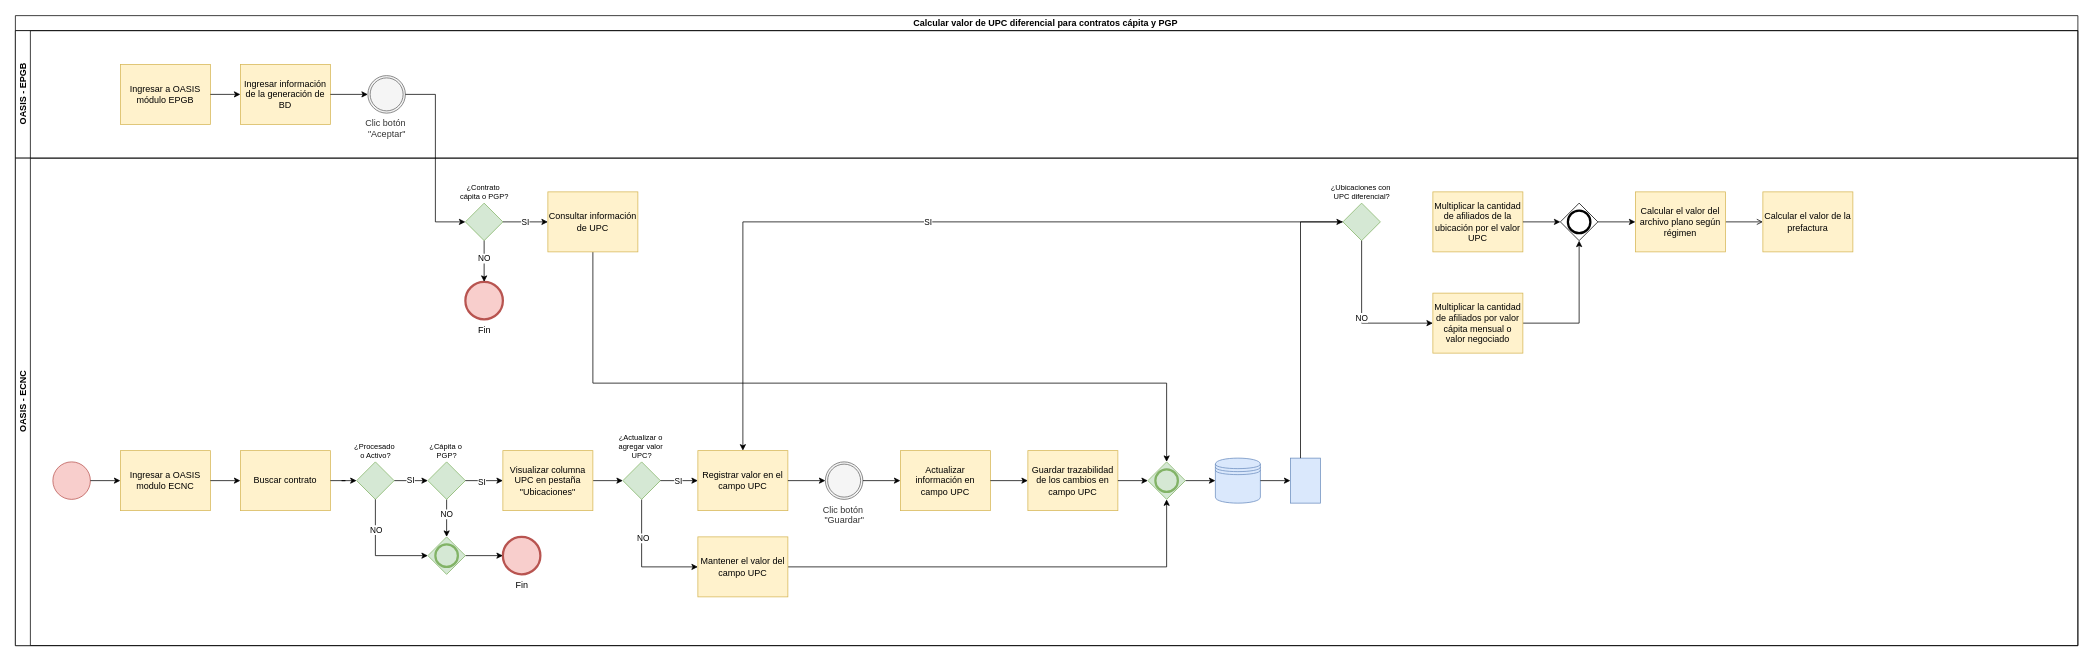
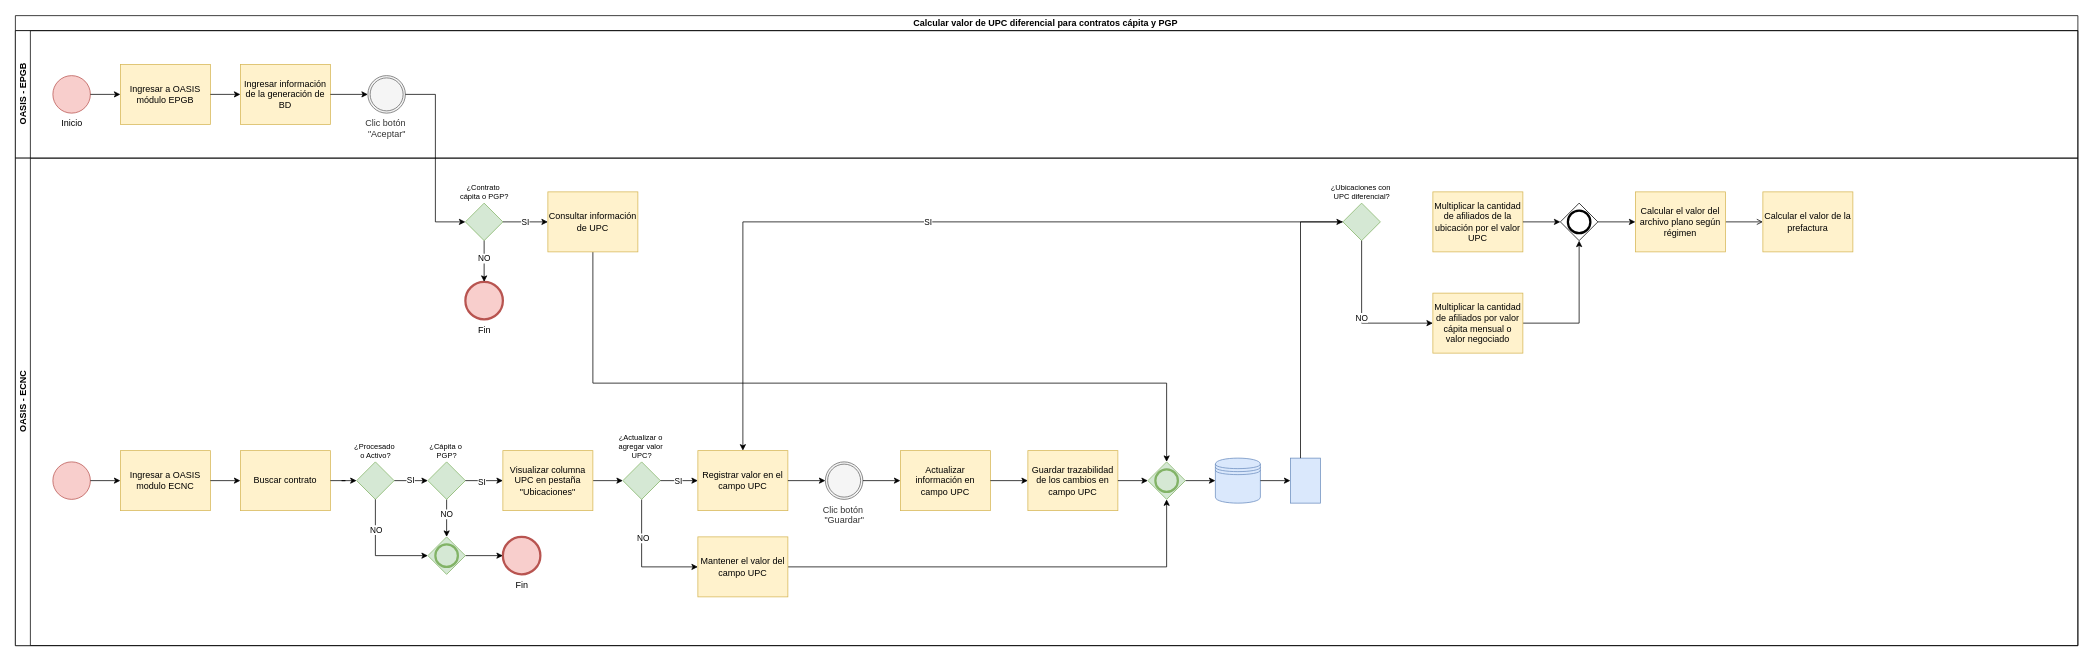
none -> (72, 94)
none -> (102, 94)
